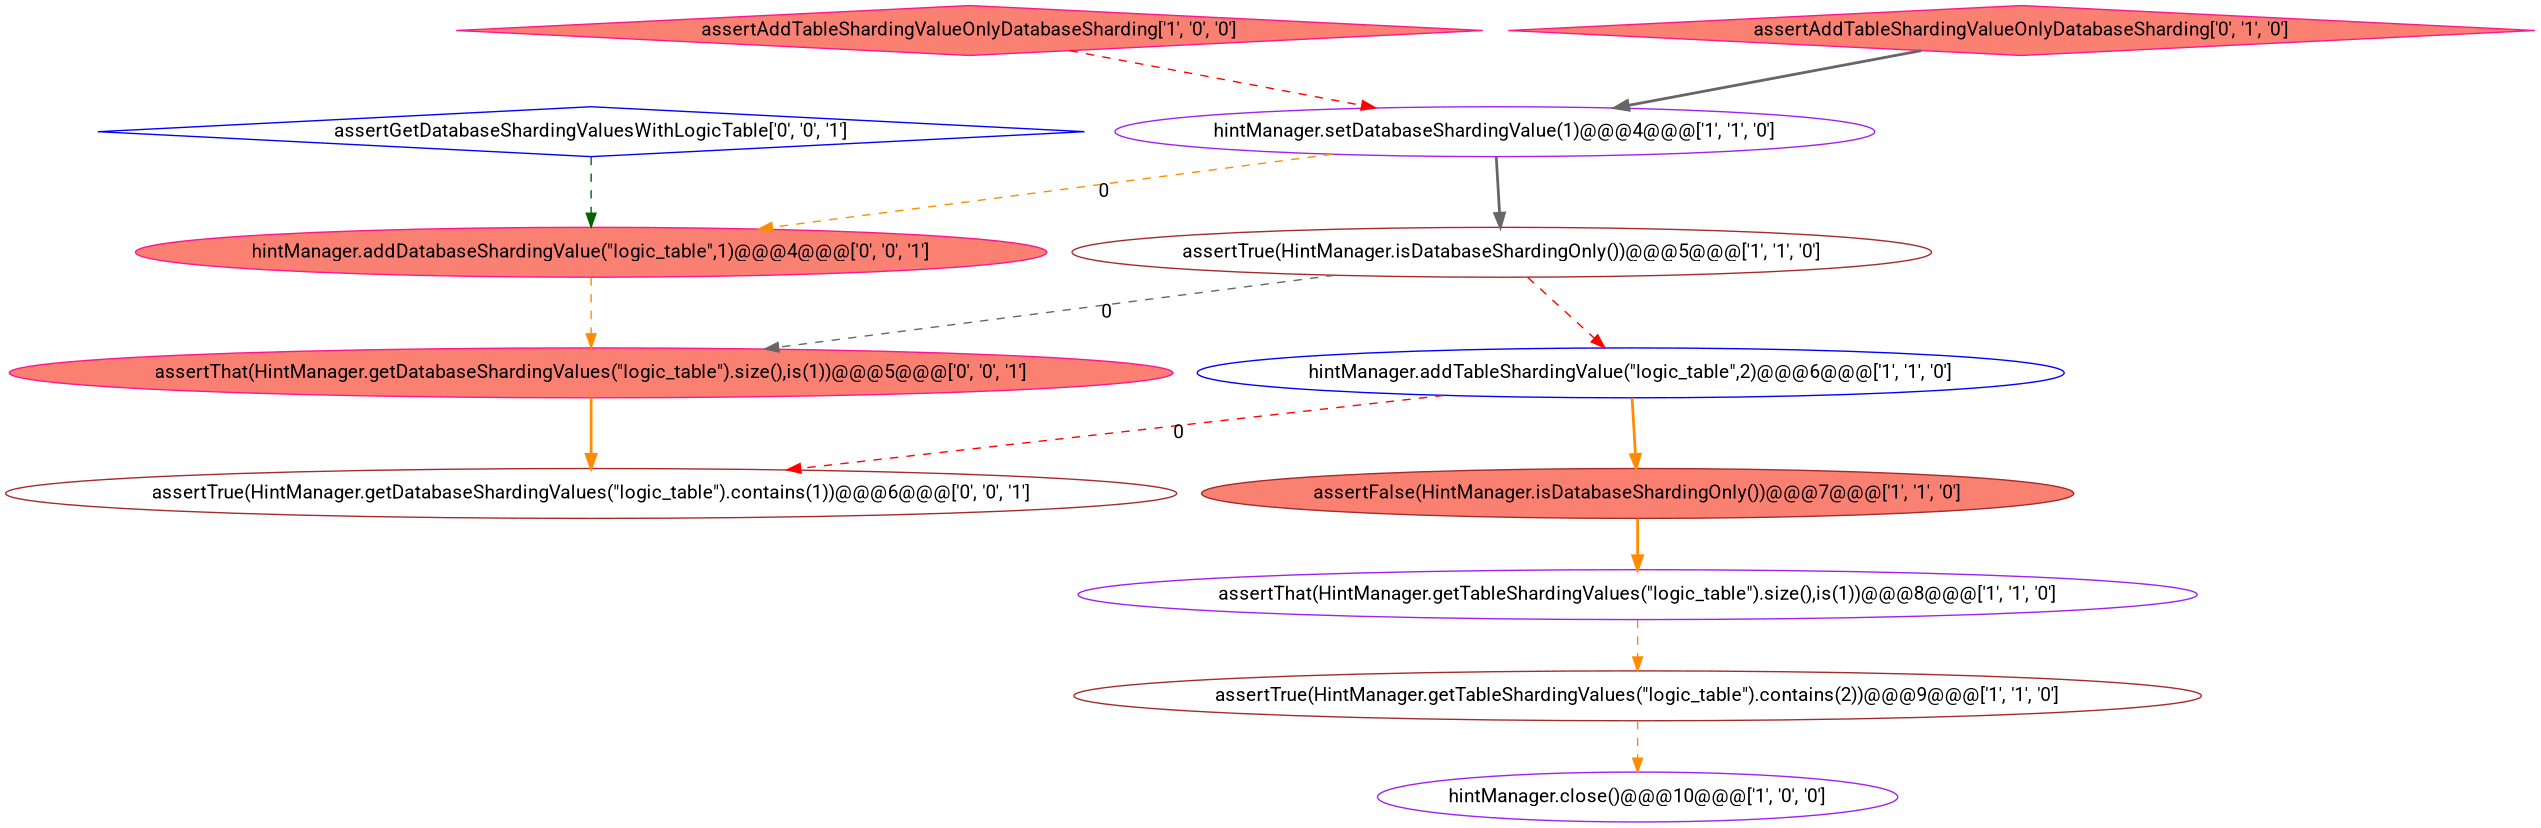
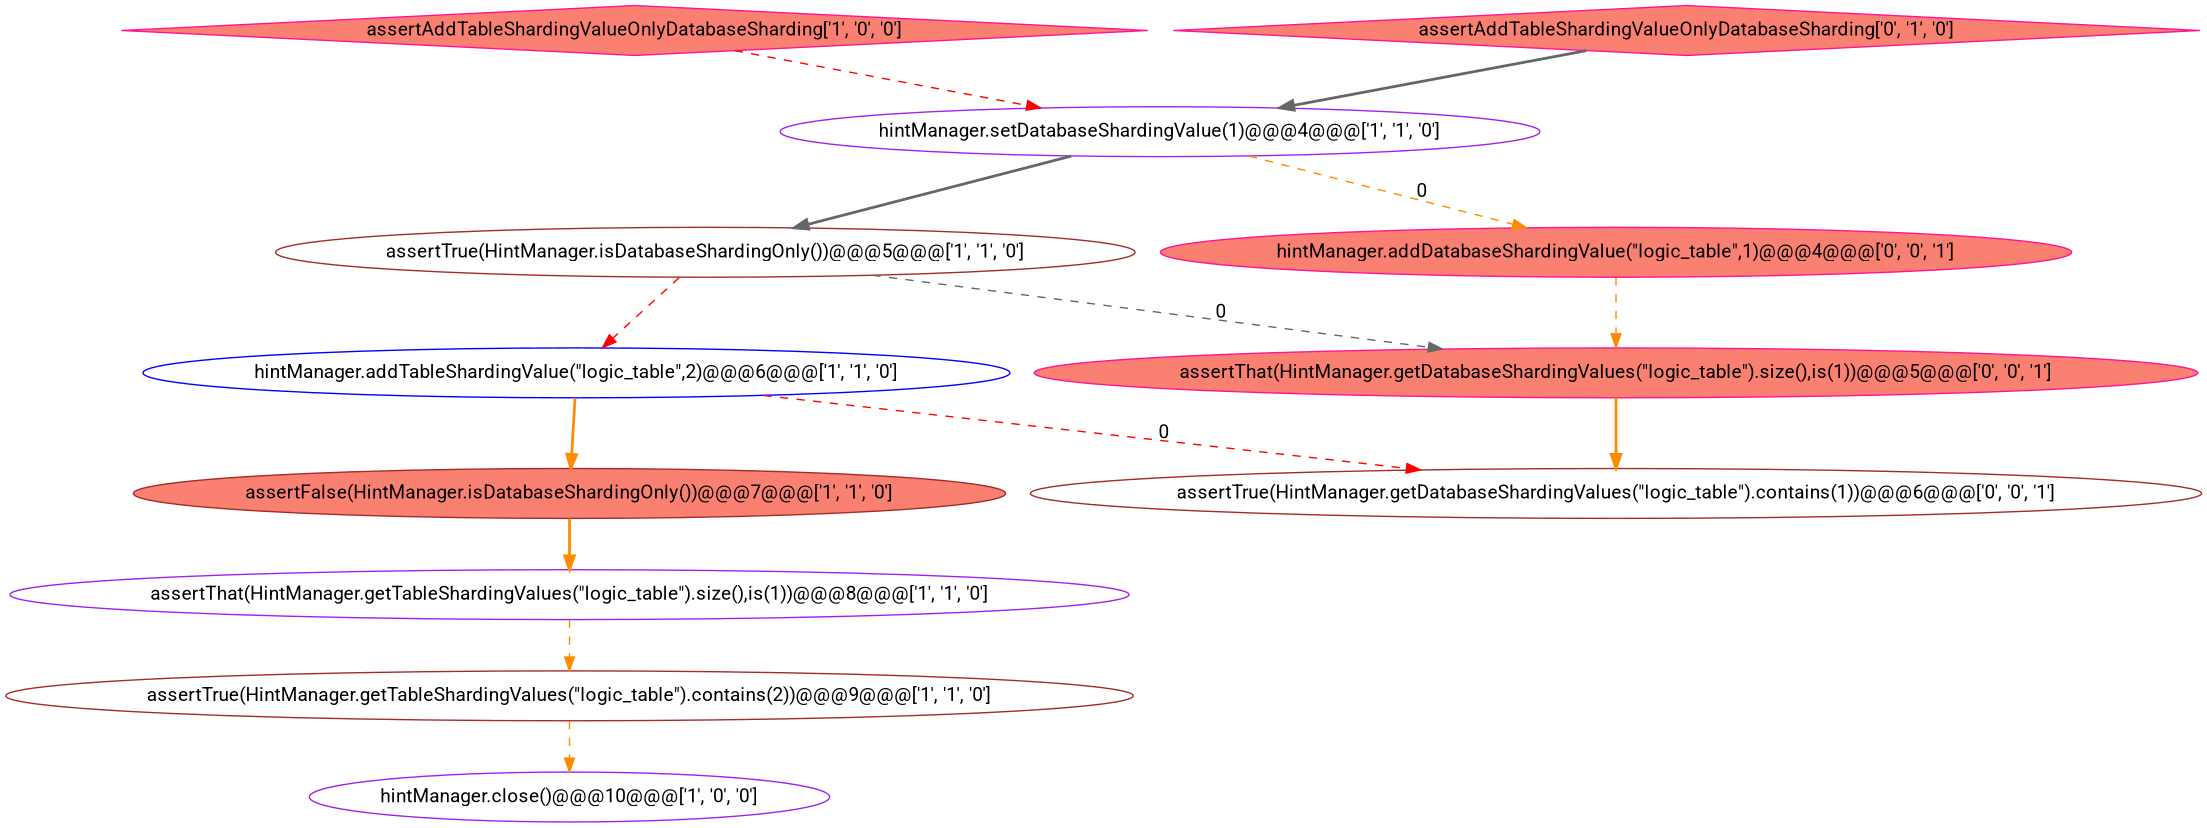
(591, 132) -> none
